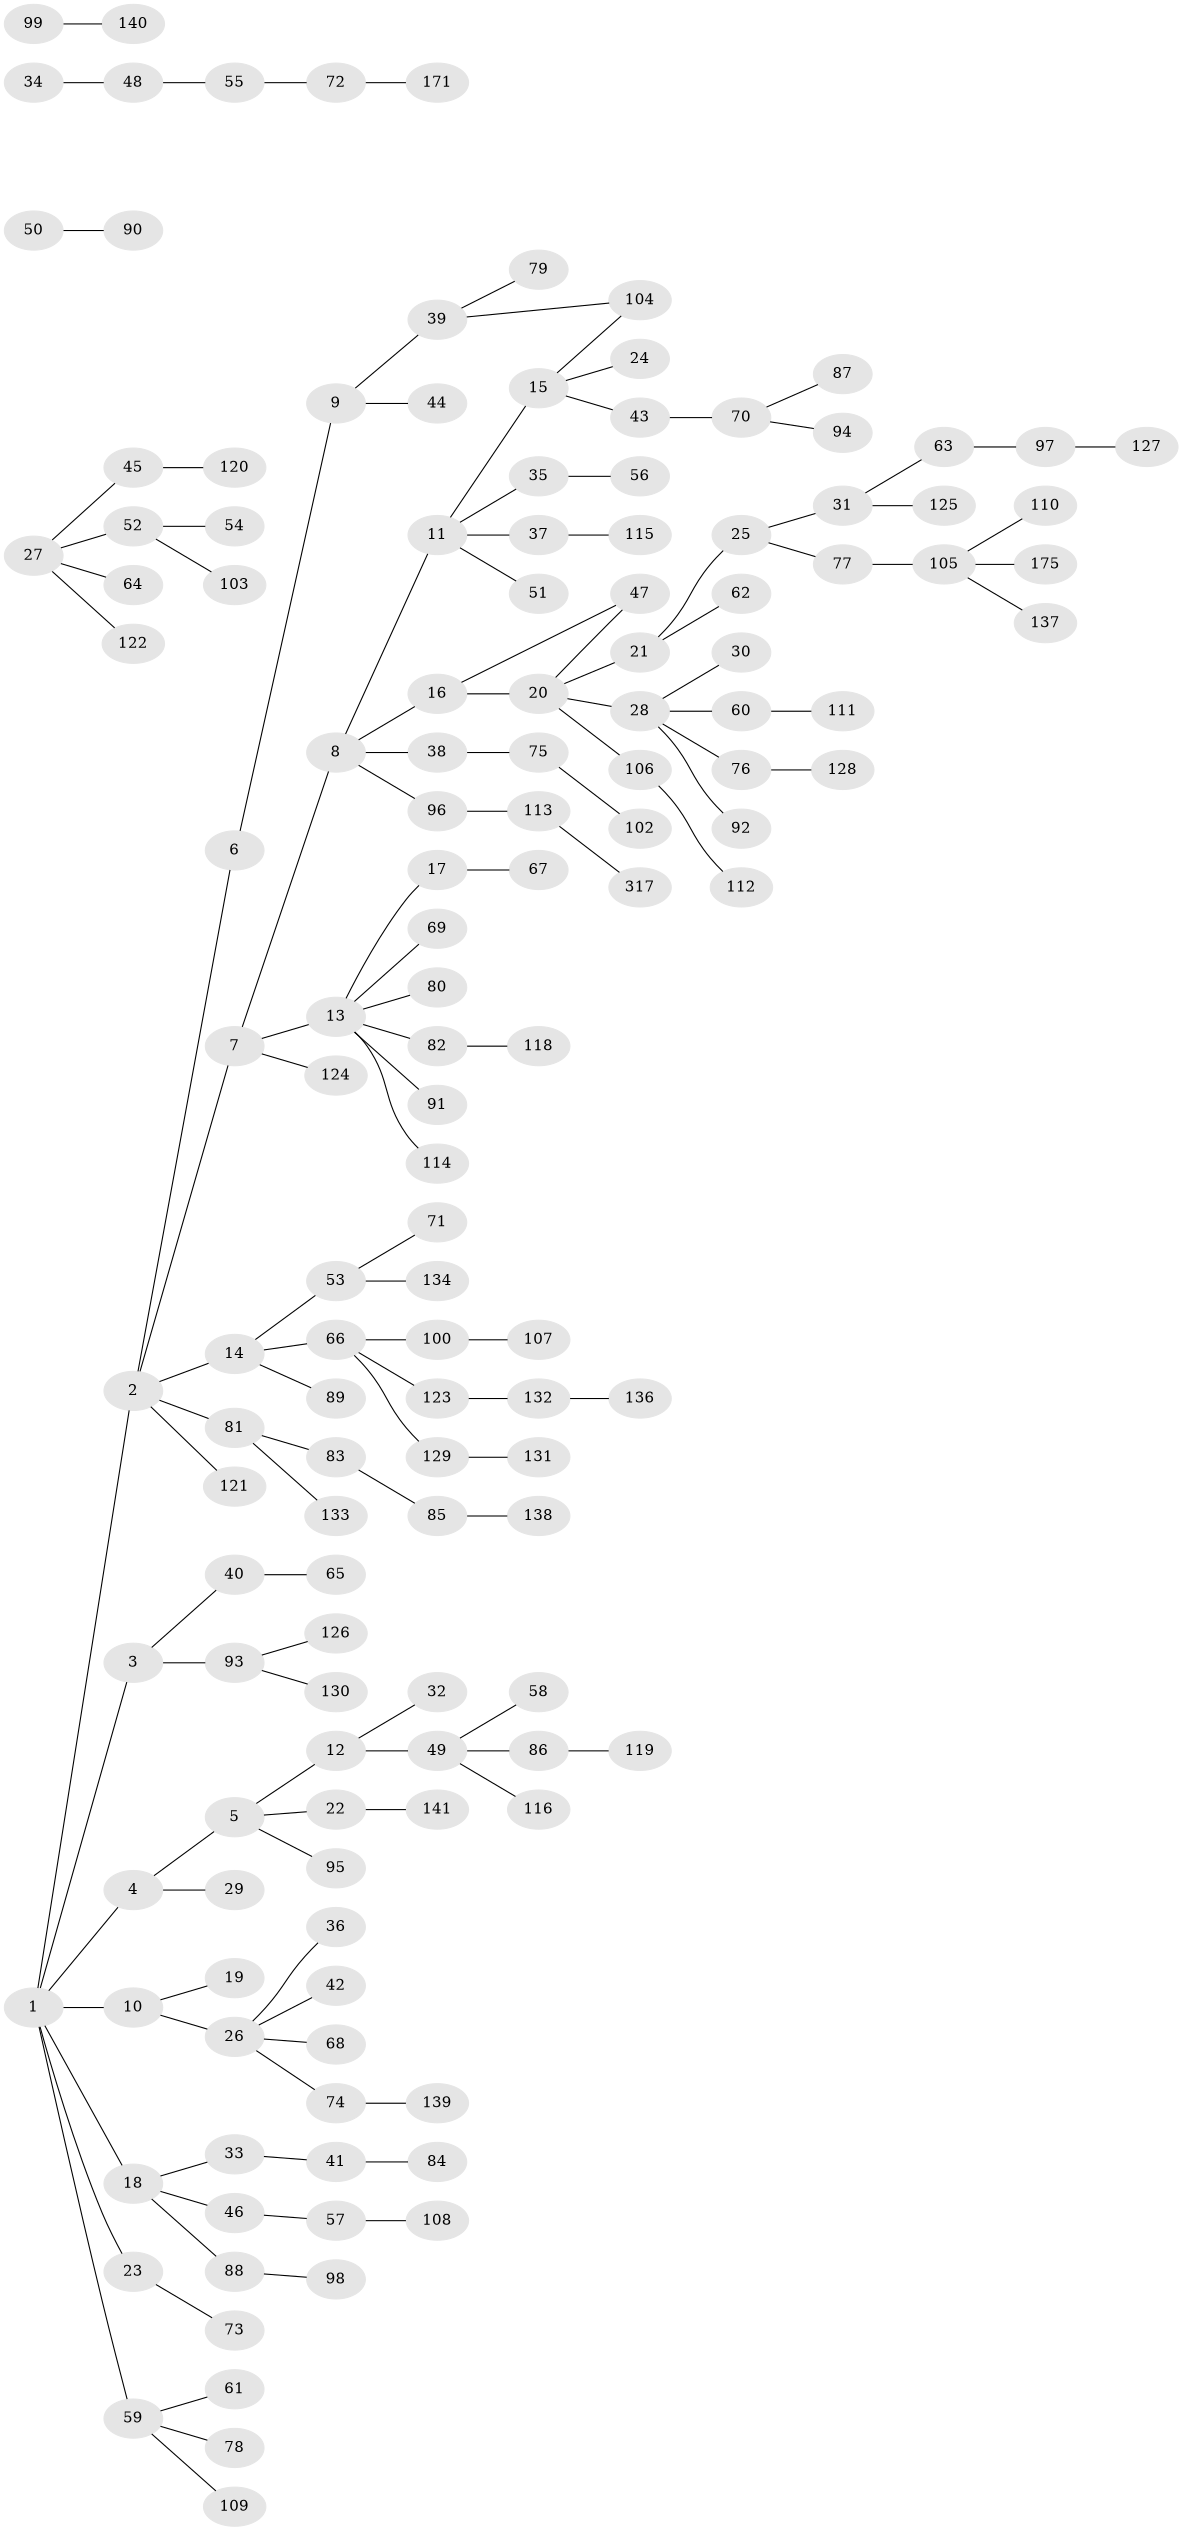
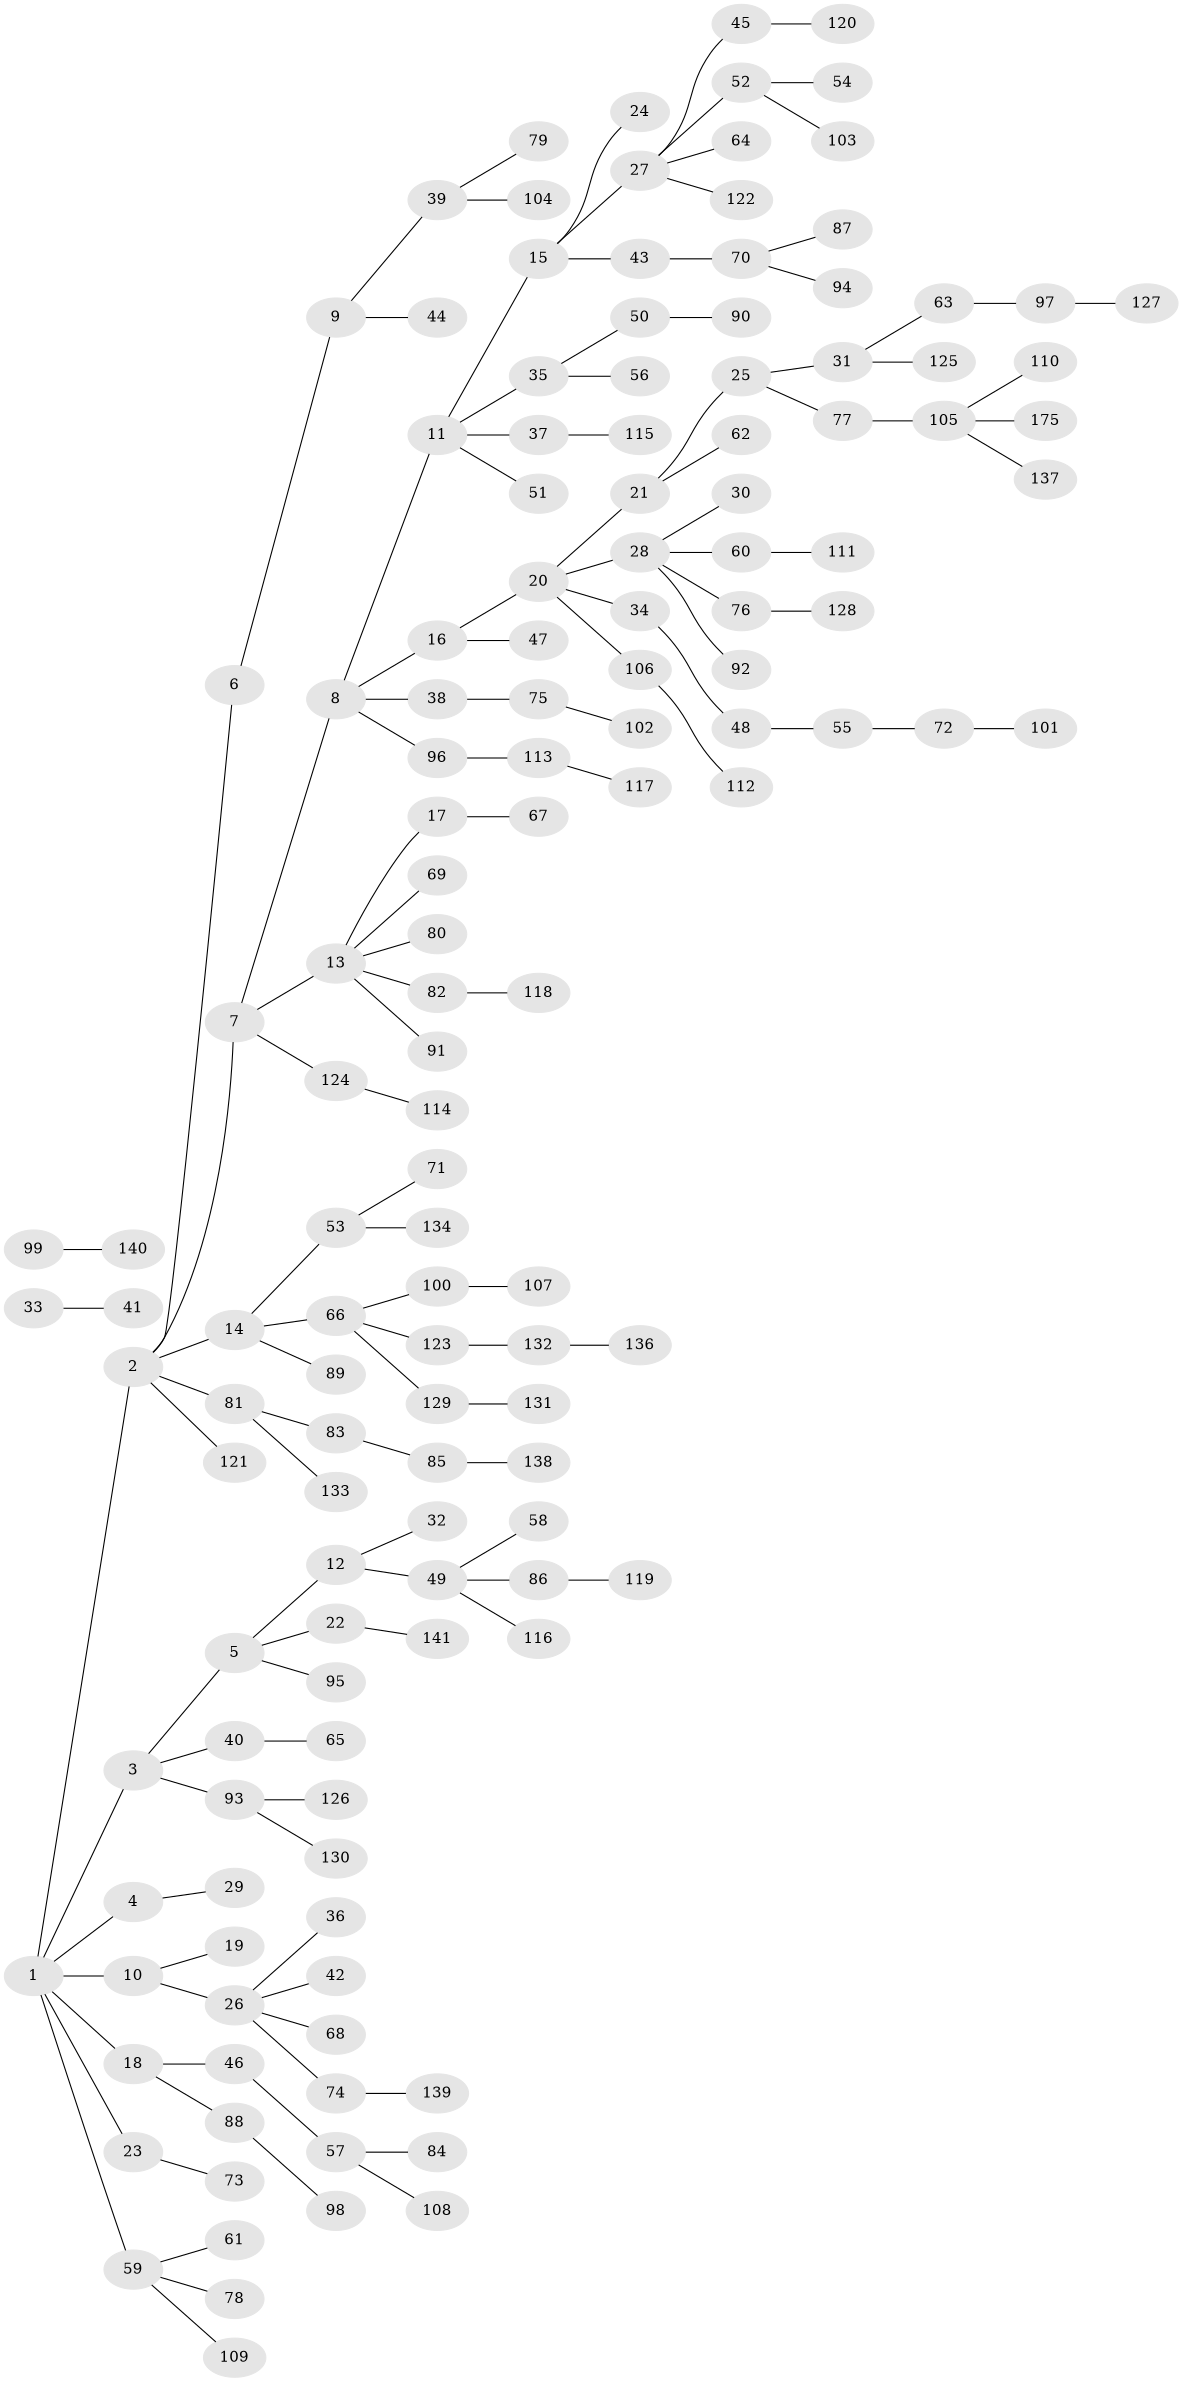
(437, 83) -> (1045, 729)
(589, 344) -> (589, 215)
none -> (589, 347)
(589, 643) -> (589, 596)
(640, 887) -> (640, 787)
(387, 1090) -> (387, 1096)
(184, 1854) -> (184, 1712)
(387, 2162) -> (387, 2152)
(184, 2169) -> none
